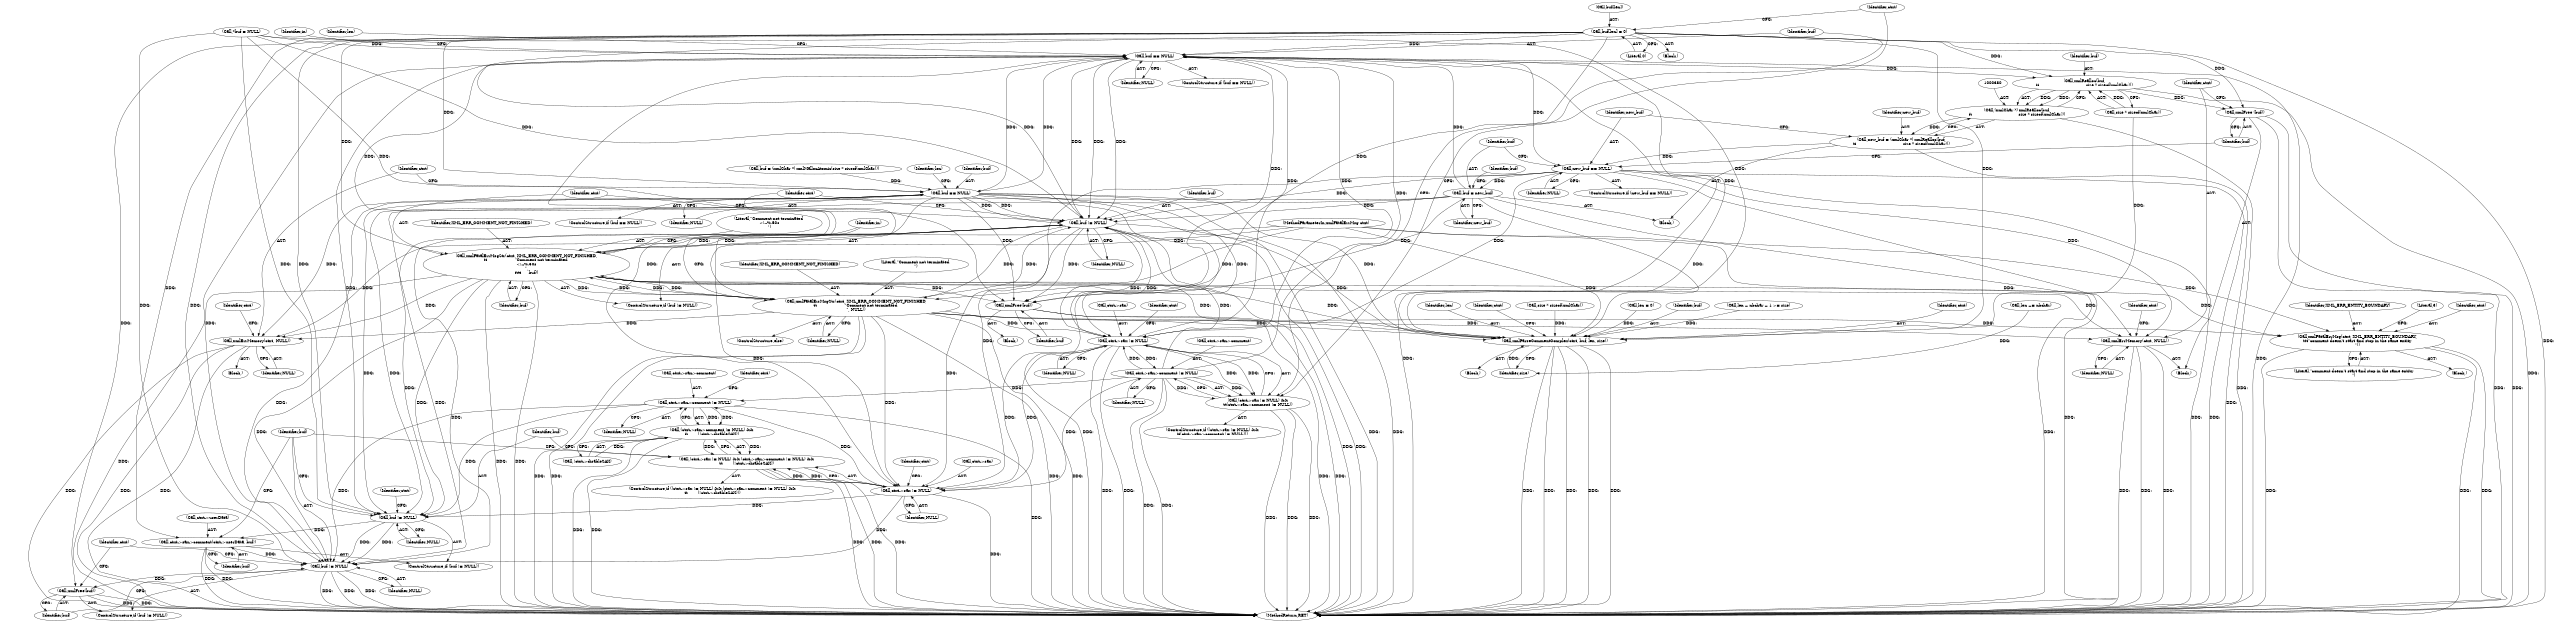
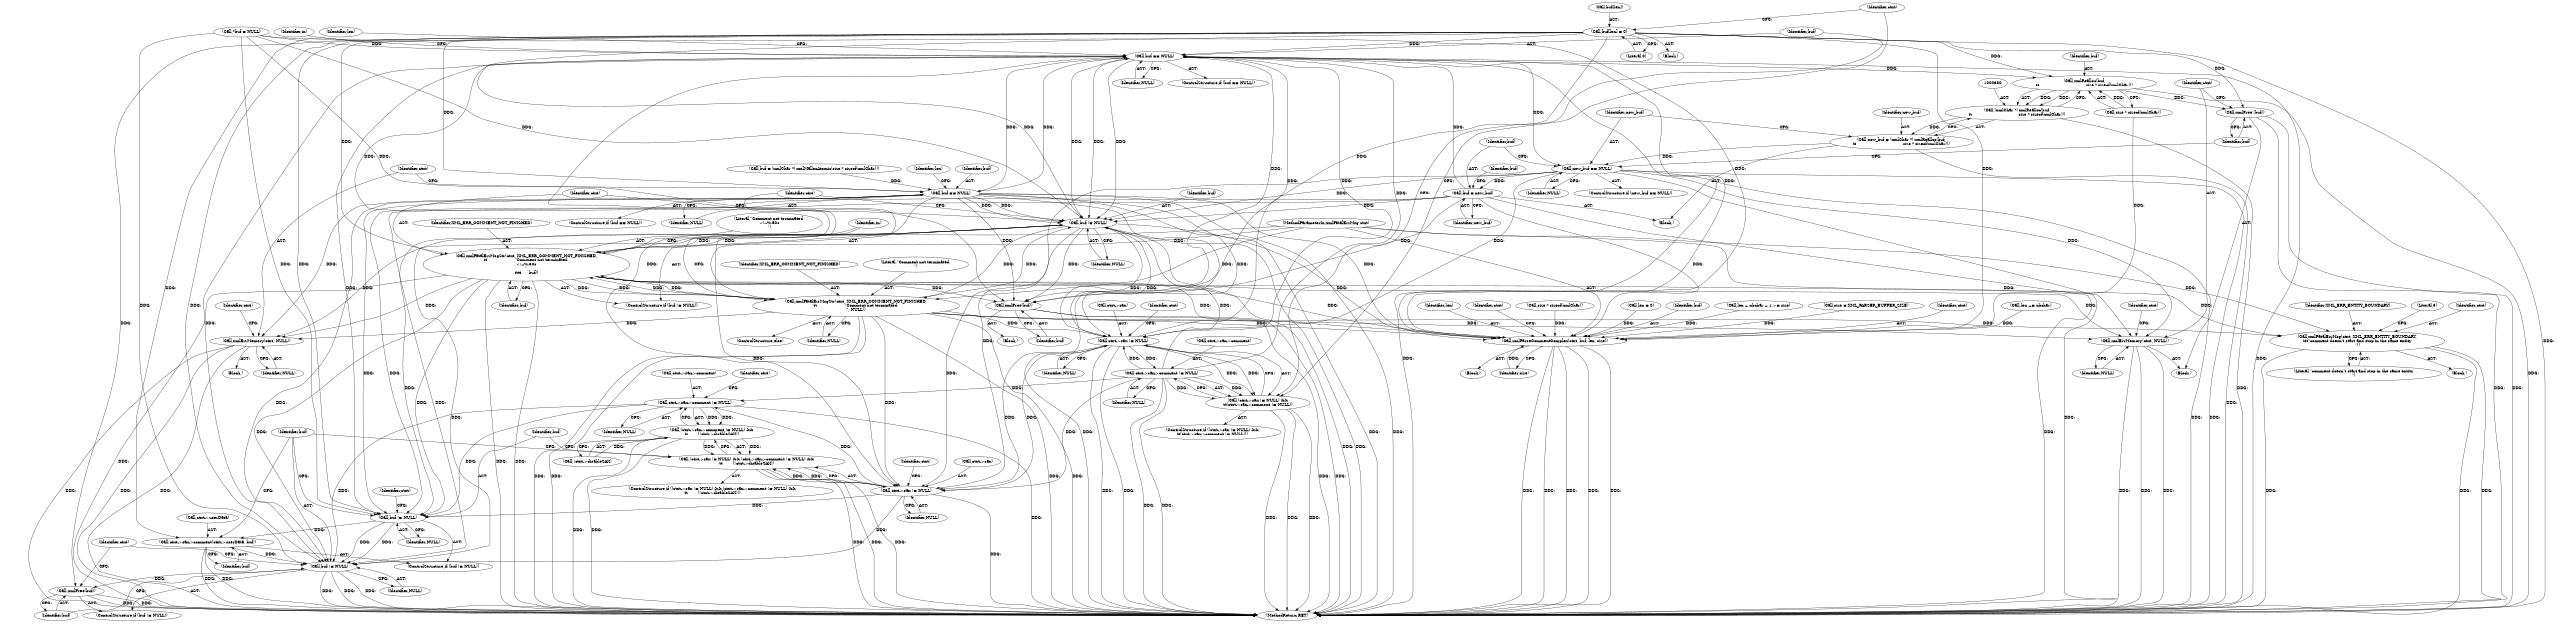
(1592, 288) -> (1592, 288)
none -> (1866, 306)
(1789, 365) -> (1822, 331)
